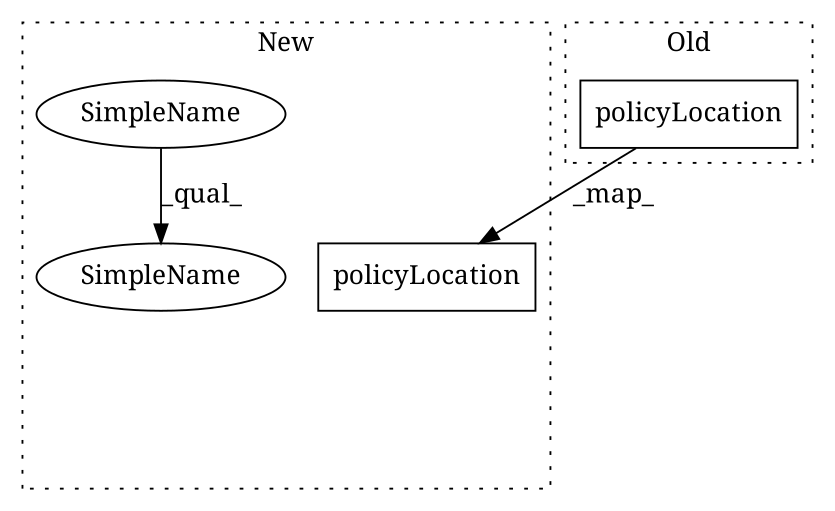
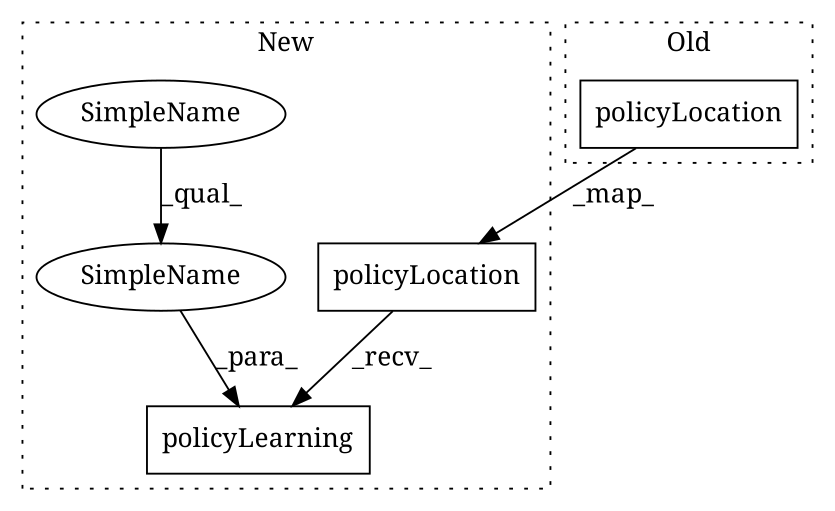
none -> (258, 440)
